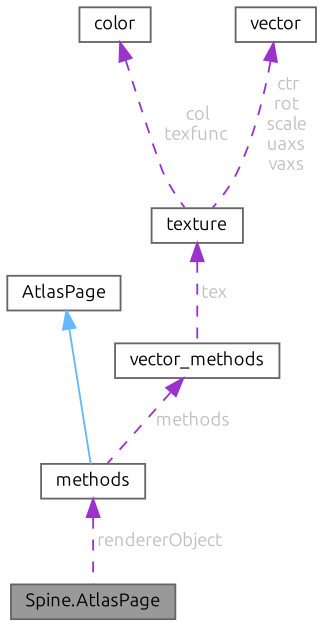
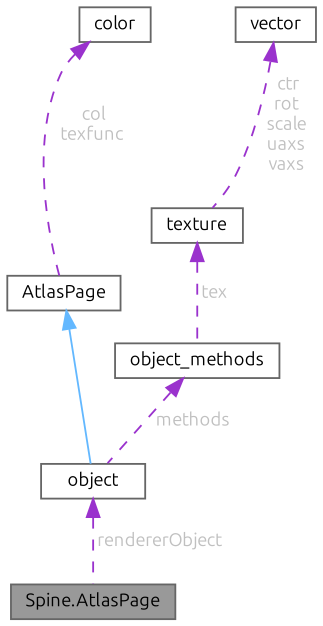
(150, 136) -> (44, 162)
(197, 361) -> (197, 361)
(93, 481) -> (93, 481)
